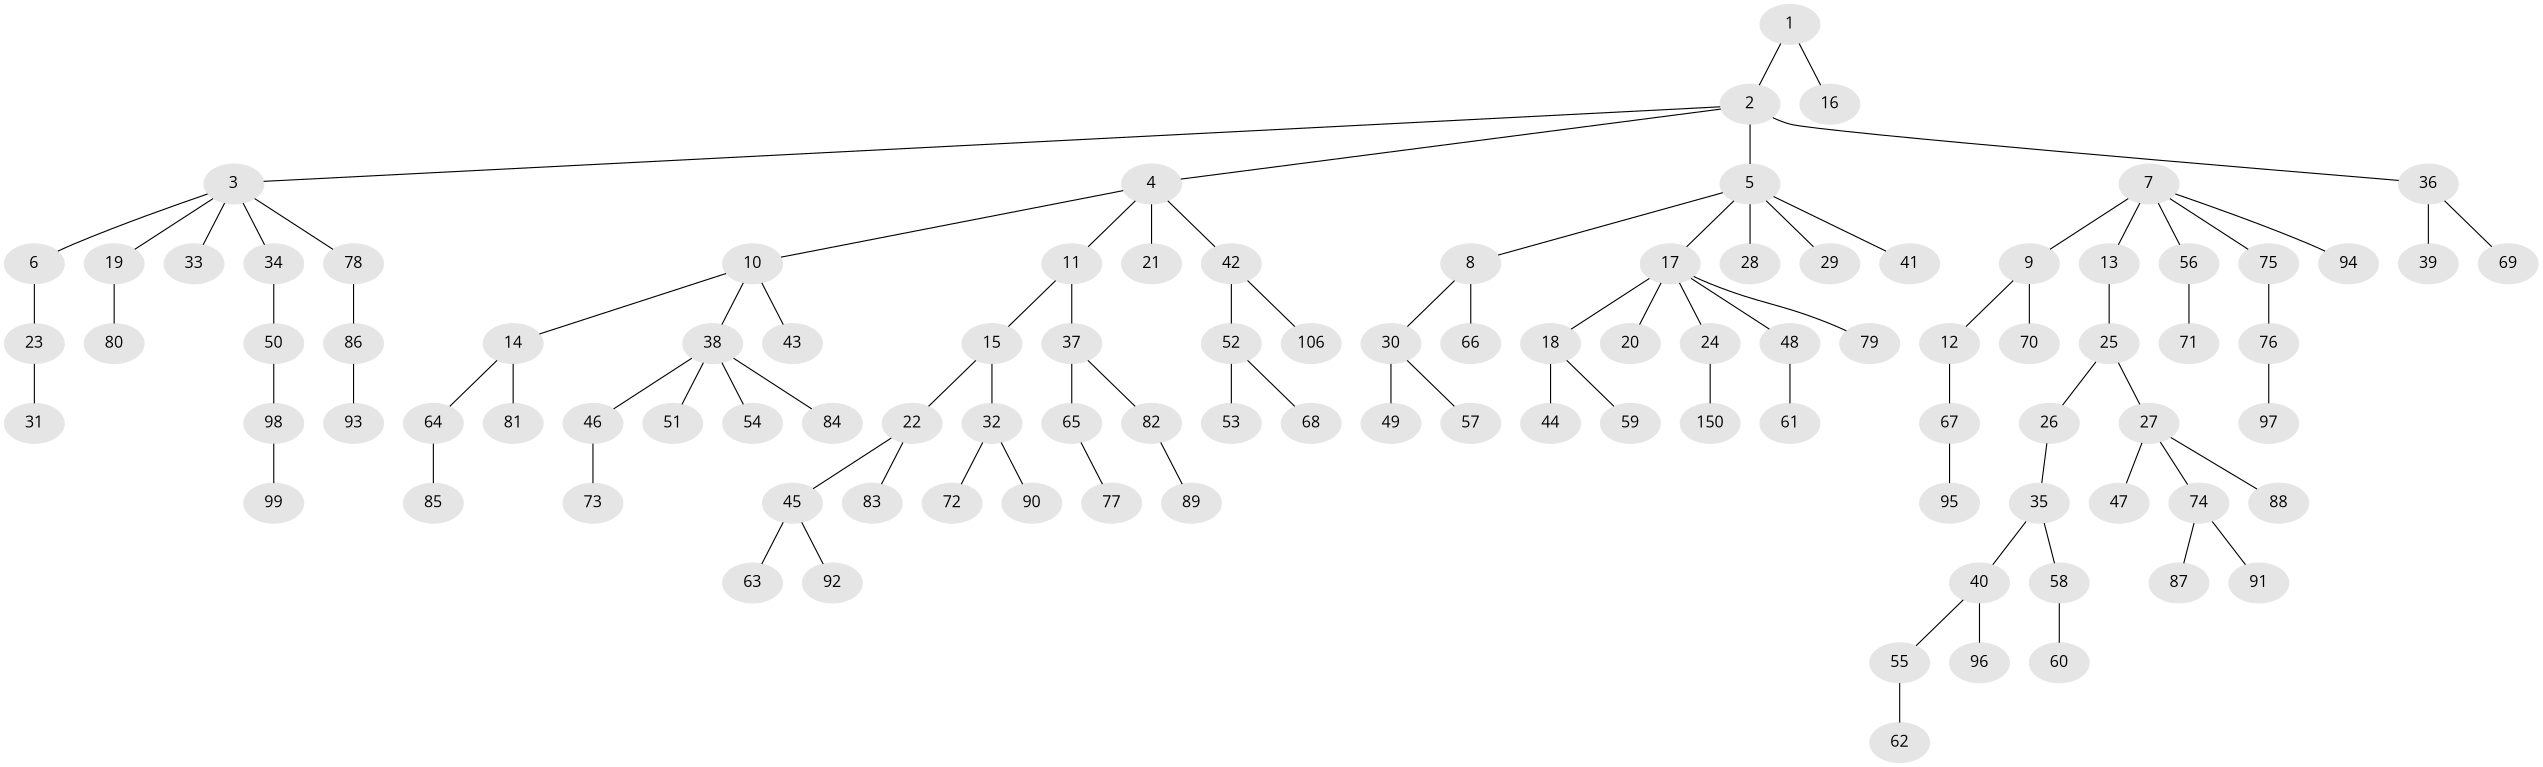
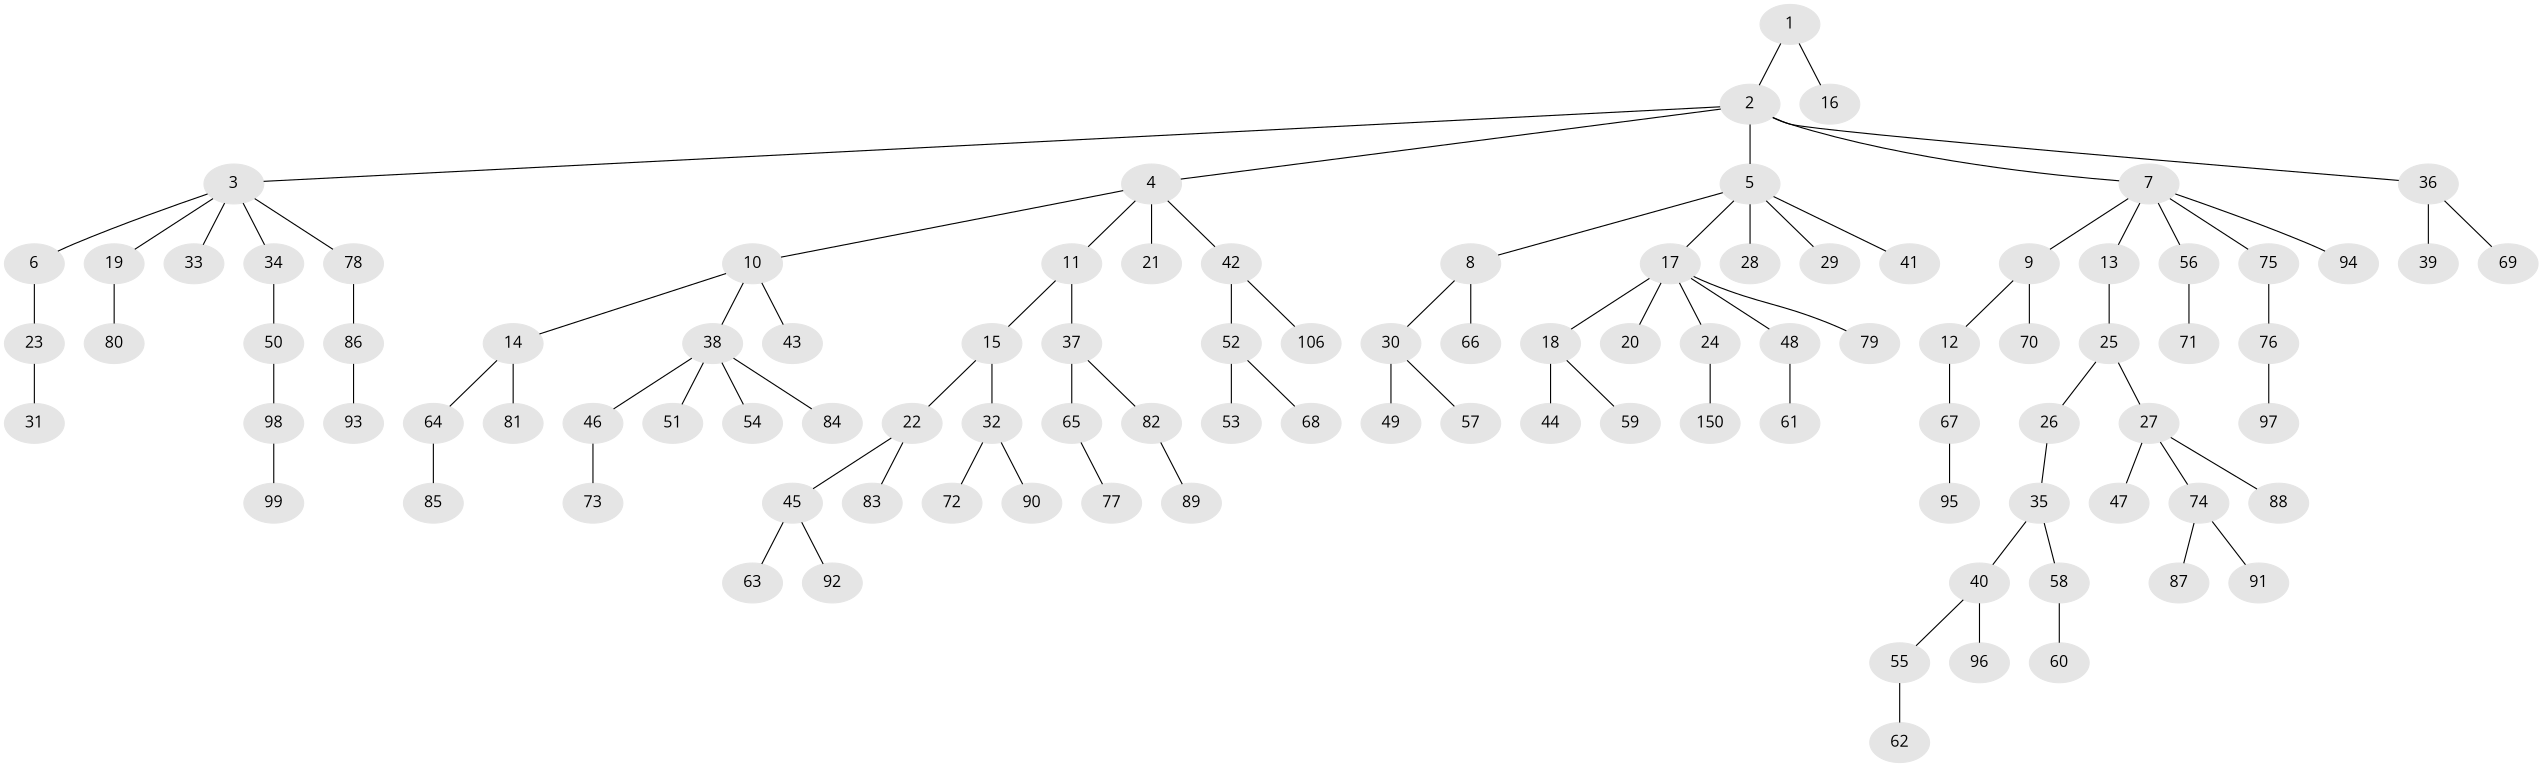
none -> (1944, 159)
